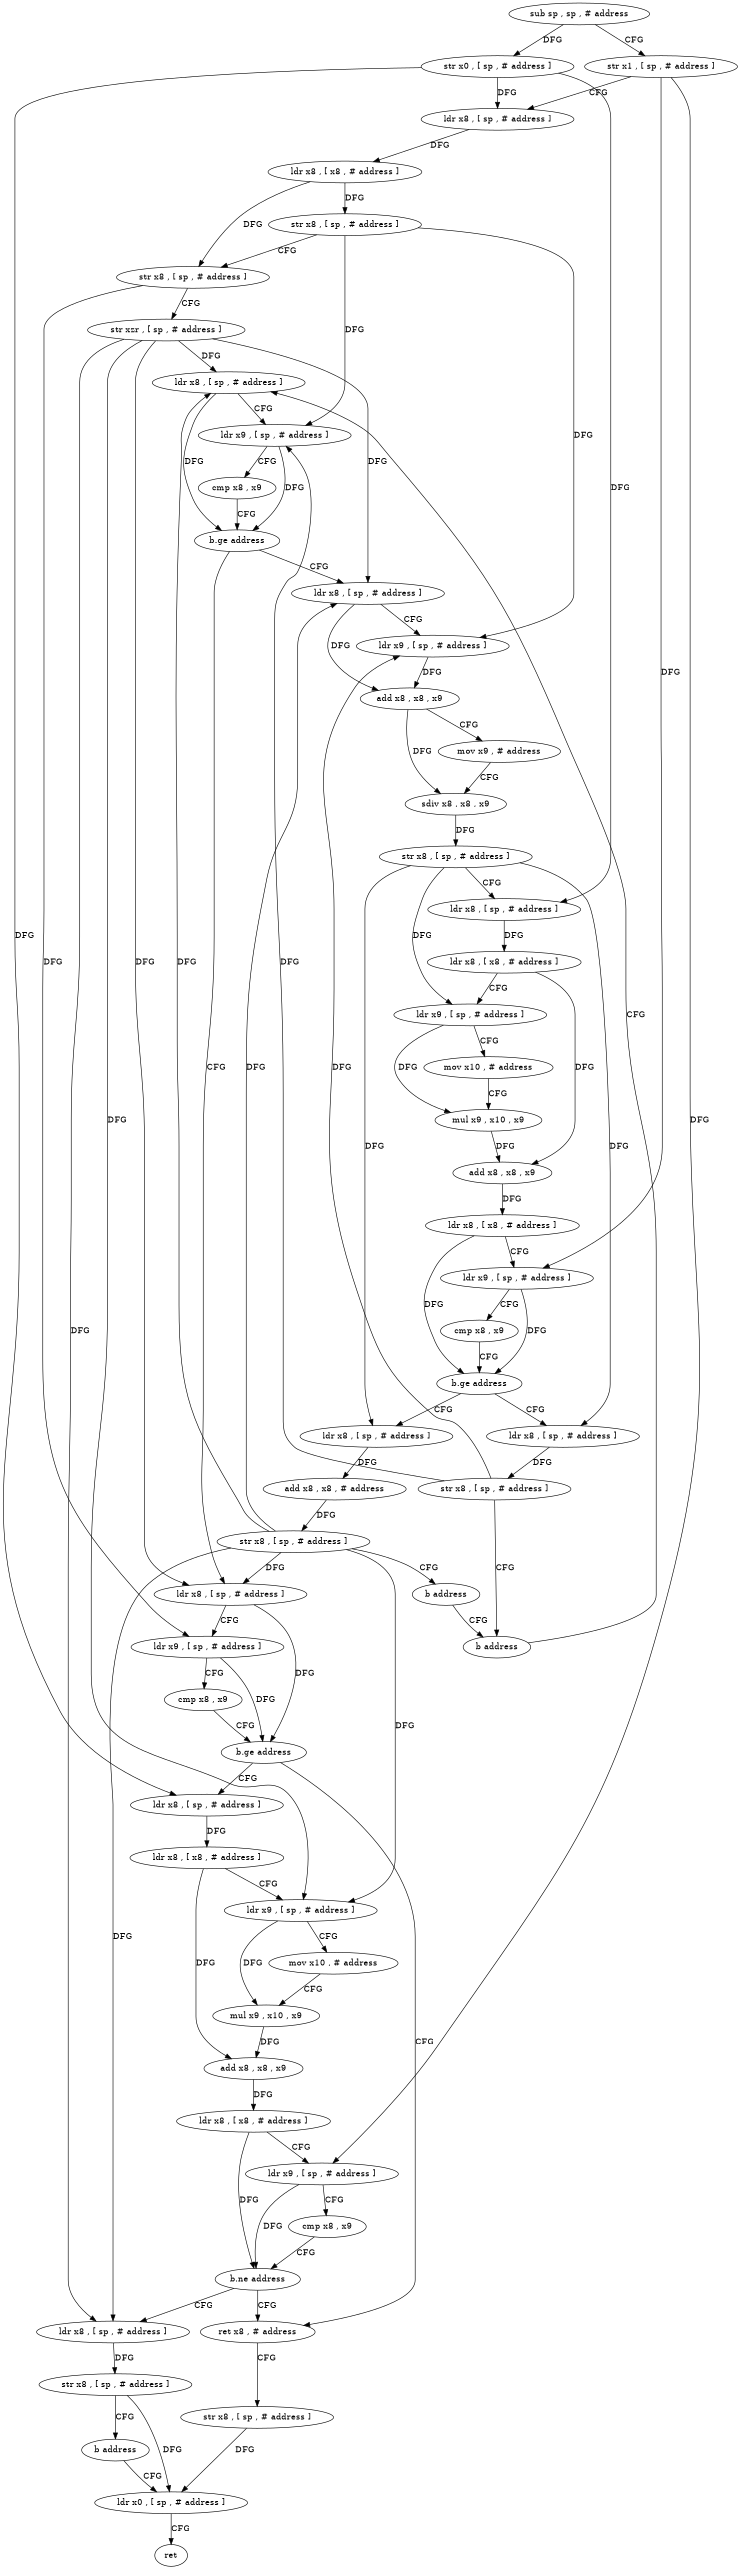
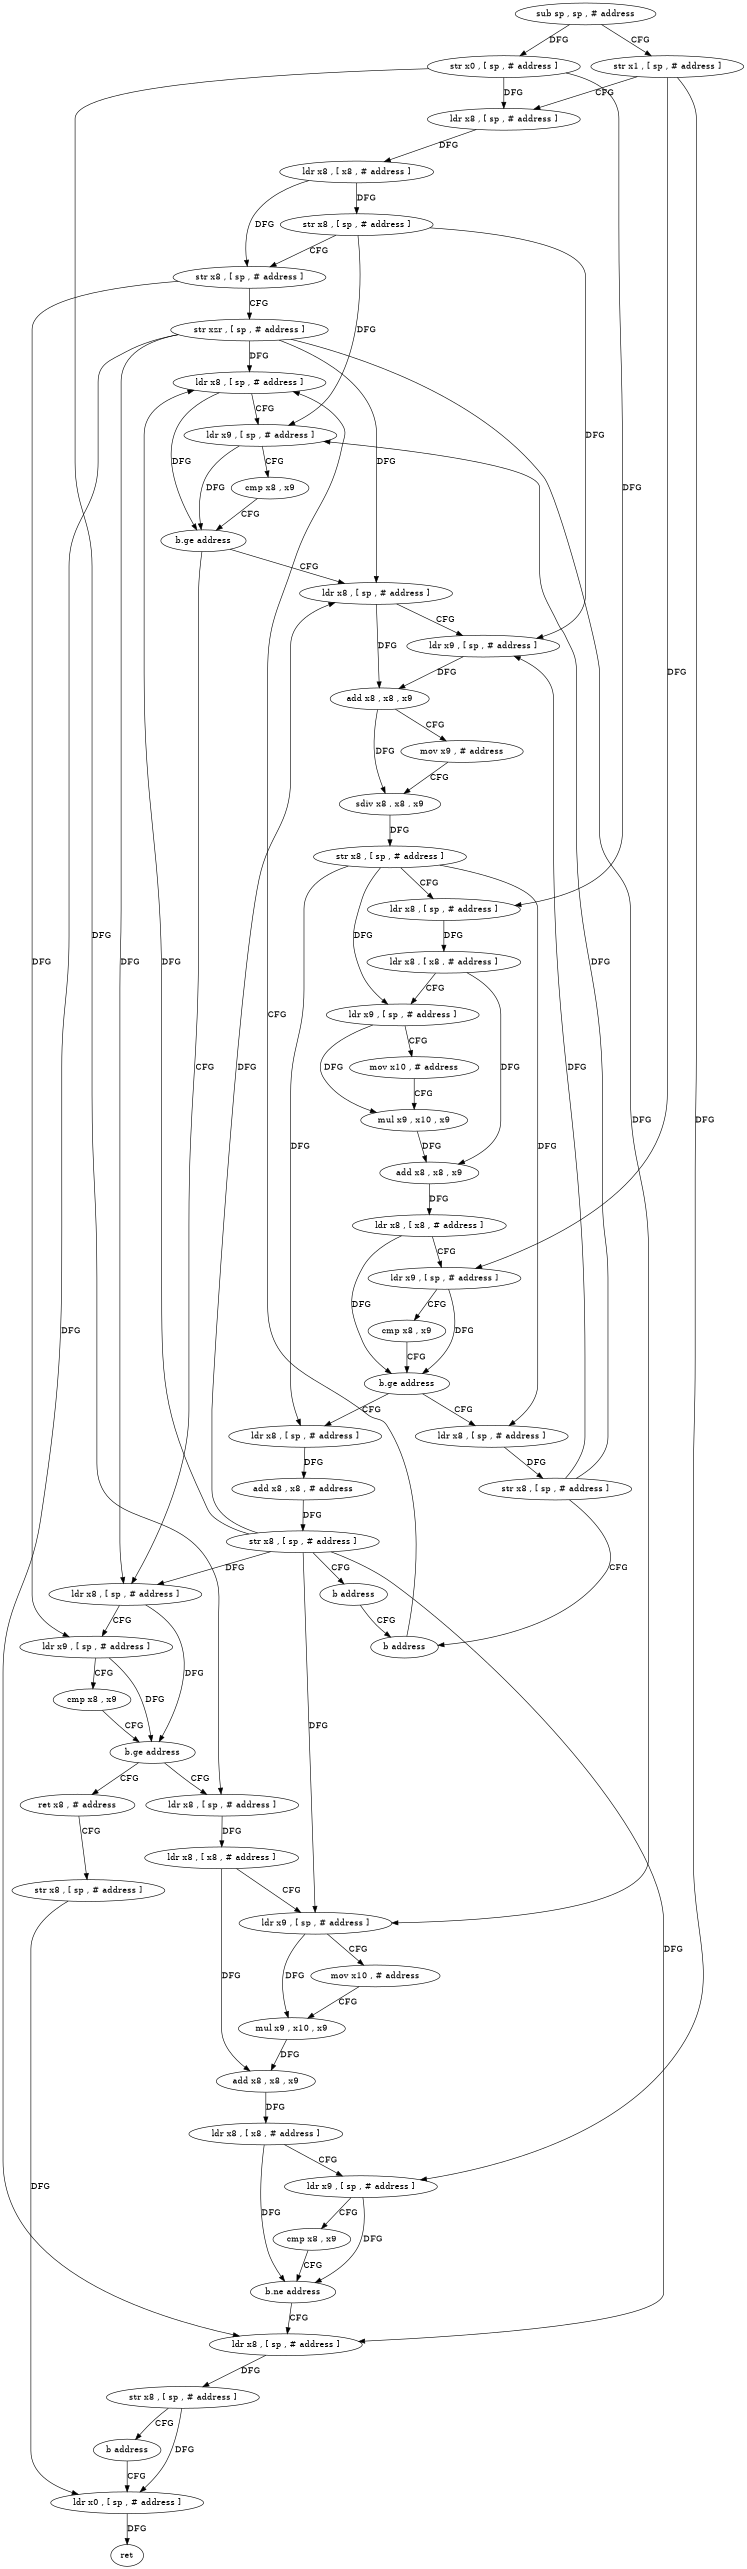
(258, 2303) -> none
(181, 2529) -> (137, 2529)
